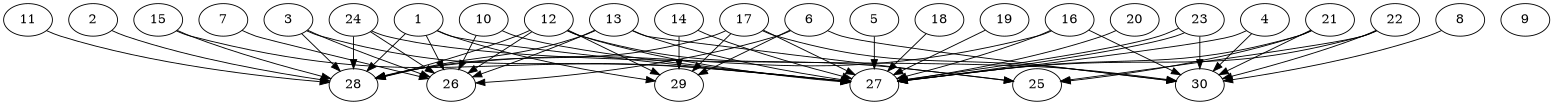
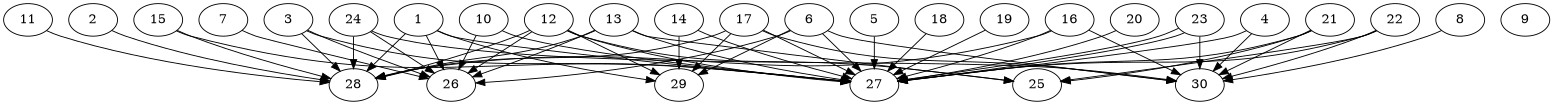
none -> (833, 44)
